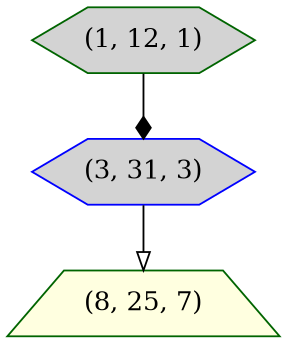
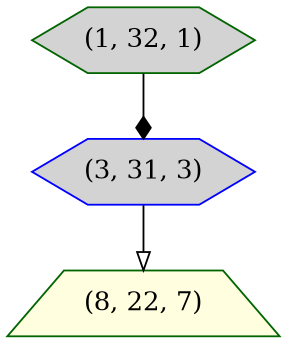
(143, 40) -> (143, 40)
(143, 303) -> (143, 303)
